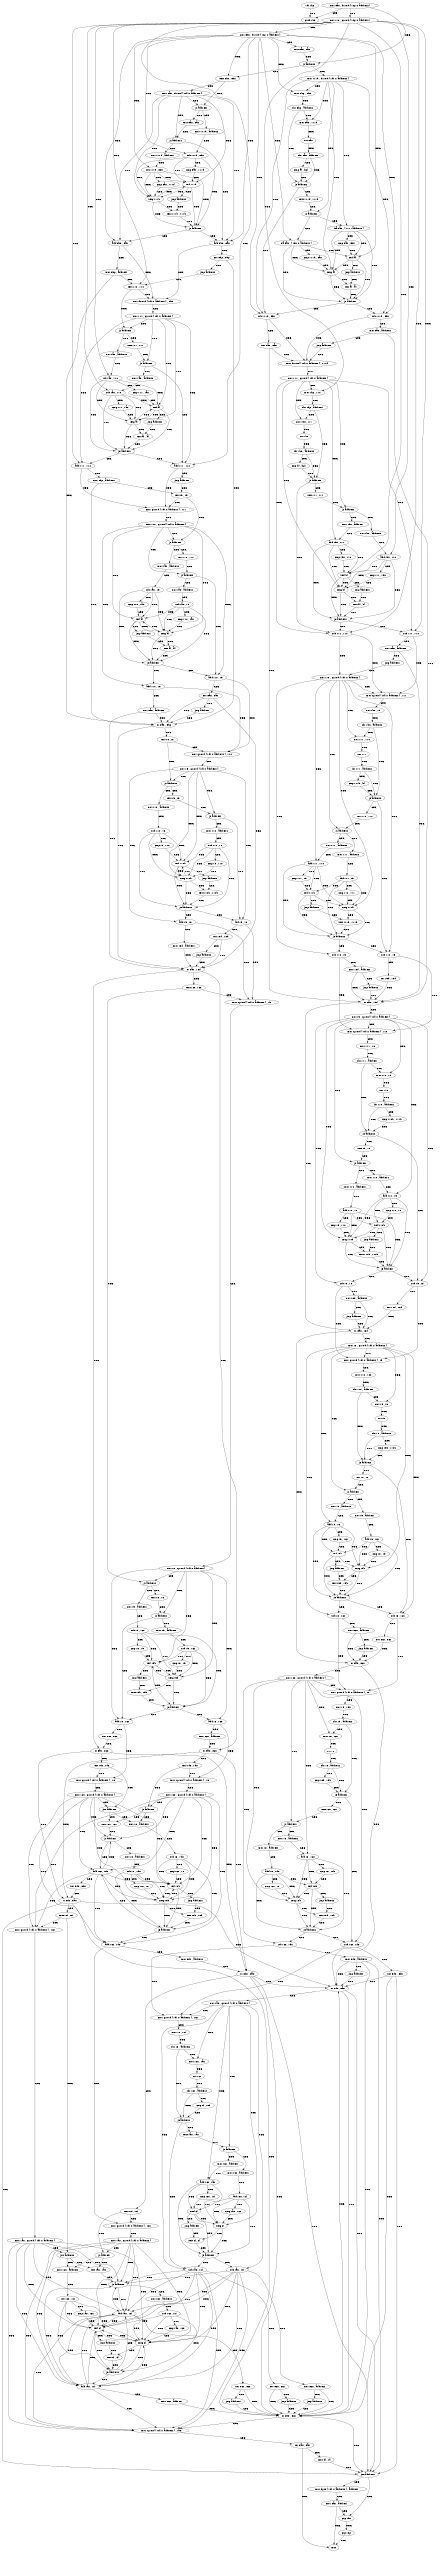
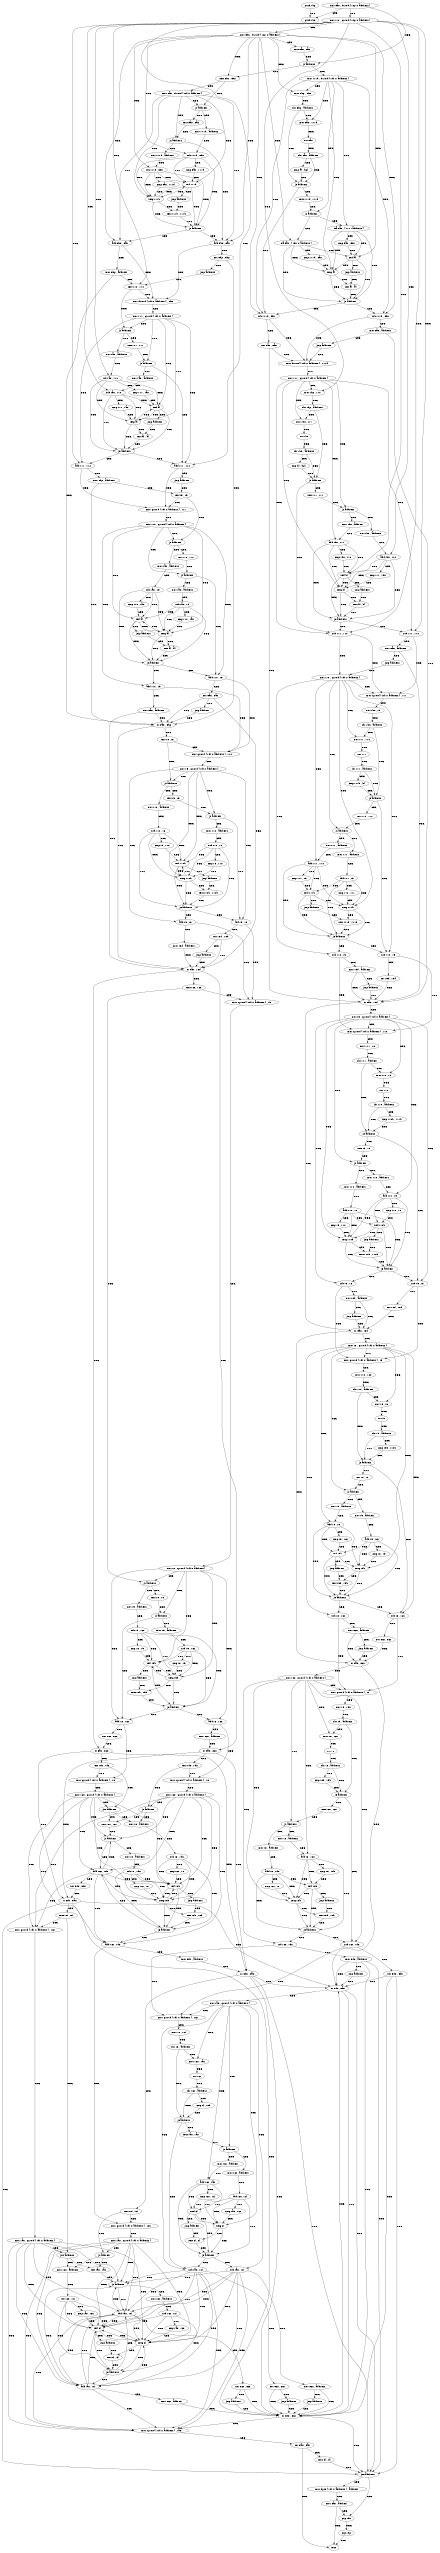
(310, 6) -> (310, 6)
